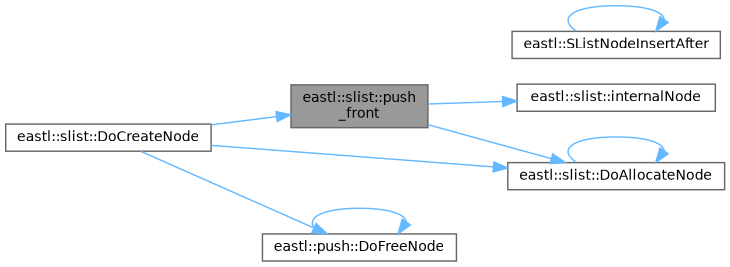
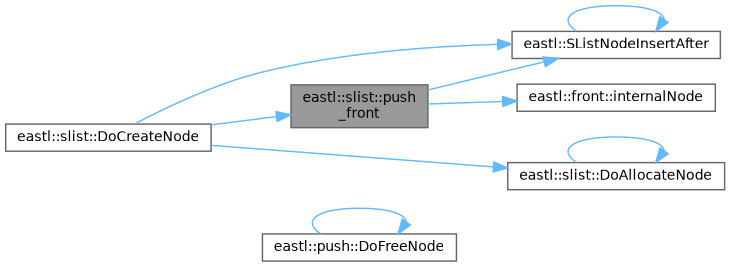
(616, 98) -> (616, 98)
(490, 142) -> (486, 76)
(227, 190) -> (311, 62)
